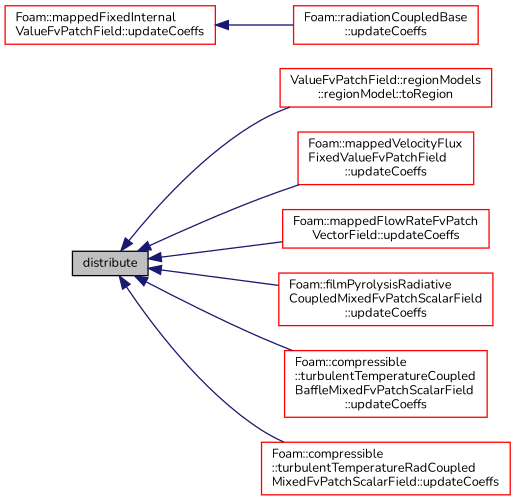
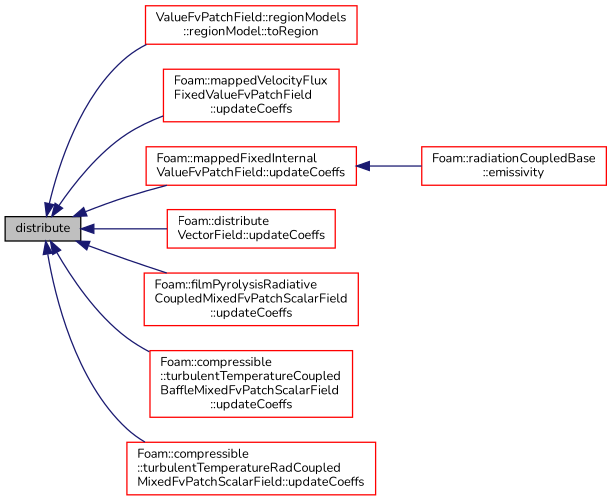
(386, 25) -> (514, 166)
none -> (126, 197)
(386, 229) -> (251, 229)
